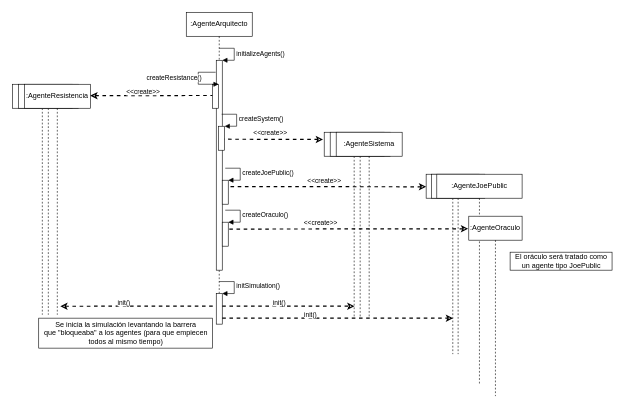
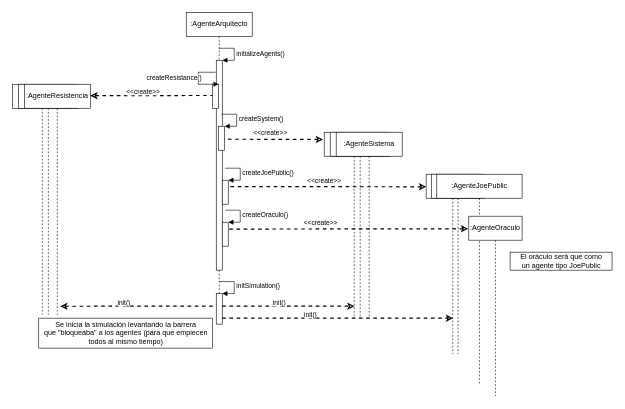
(562, 261) -> (562, 261)
